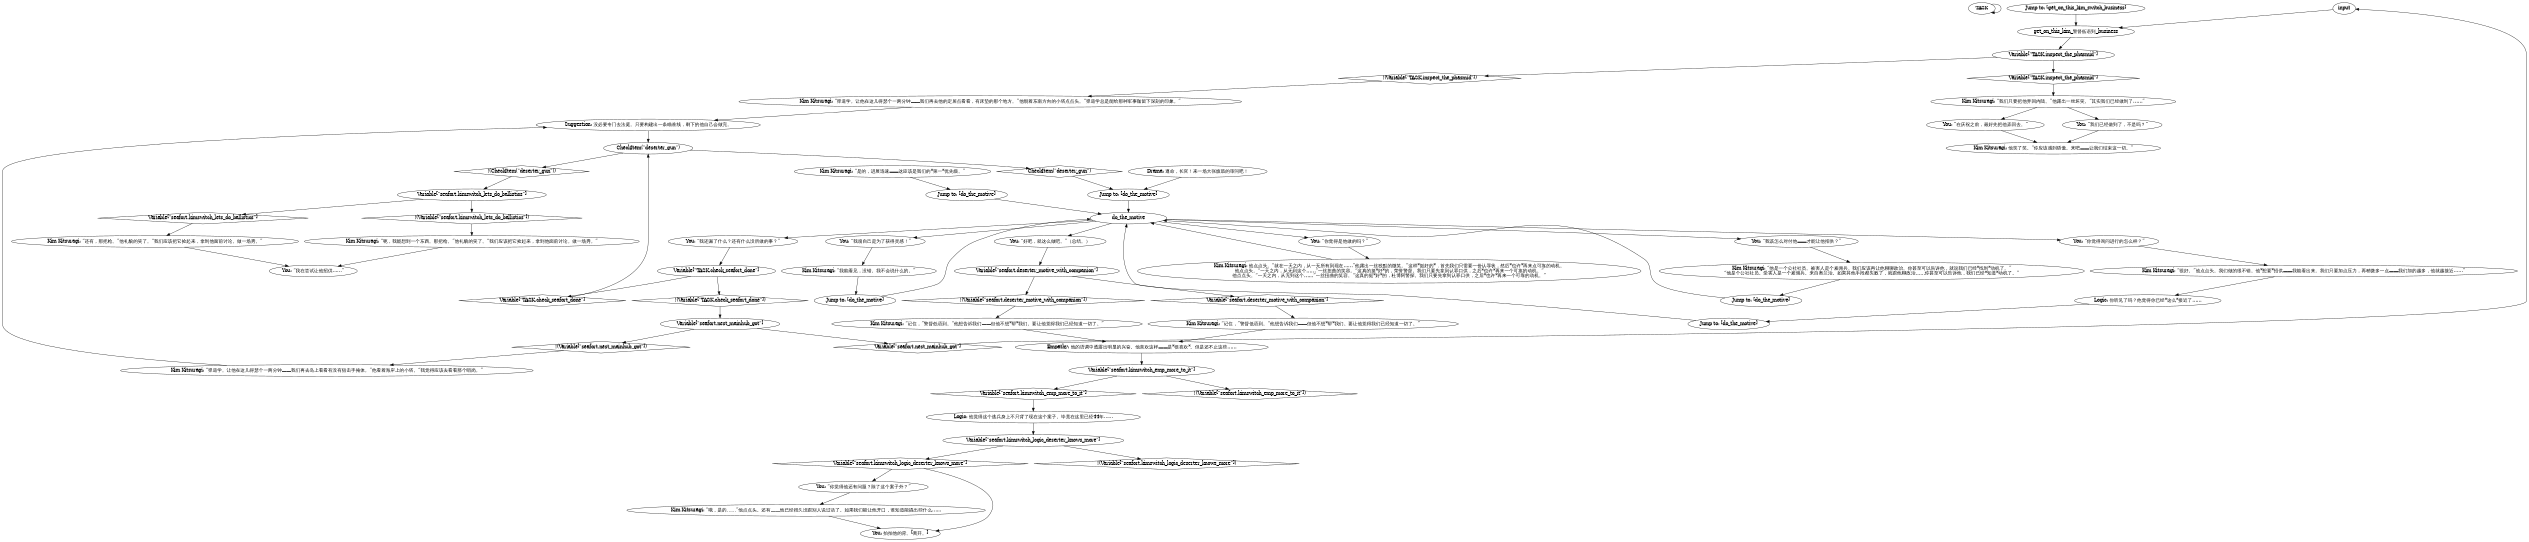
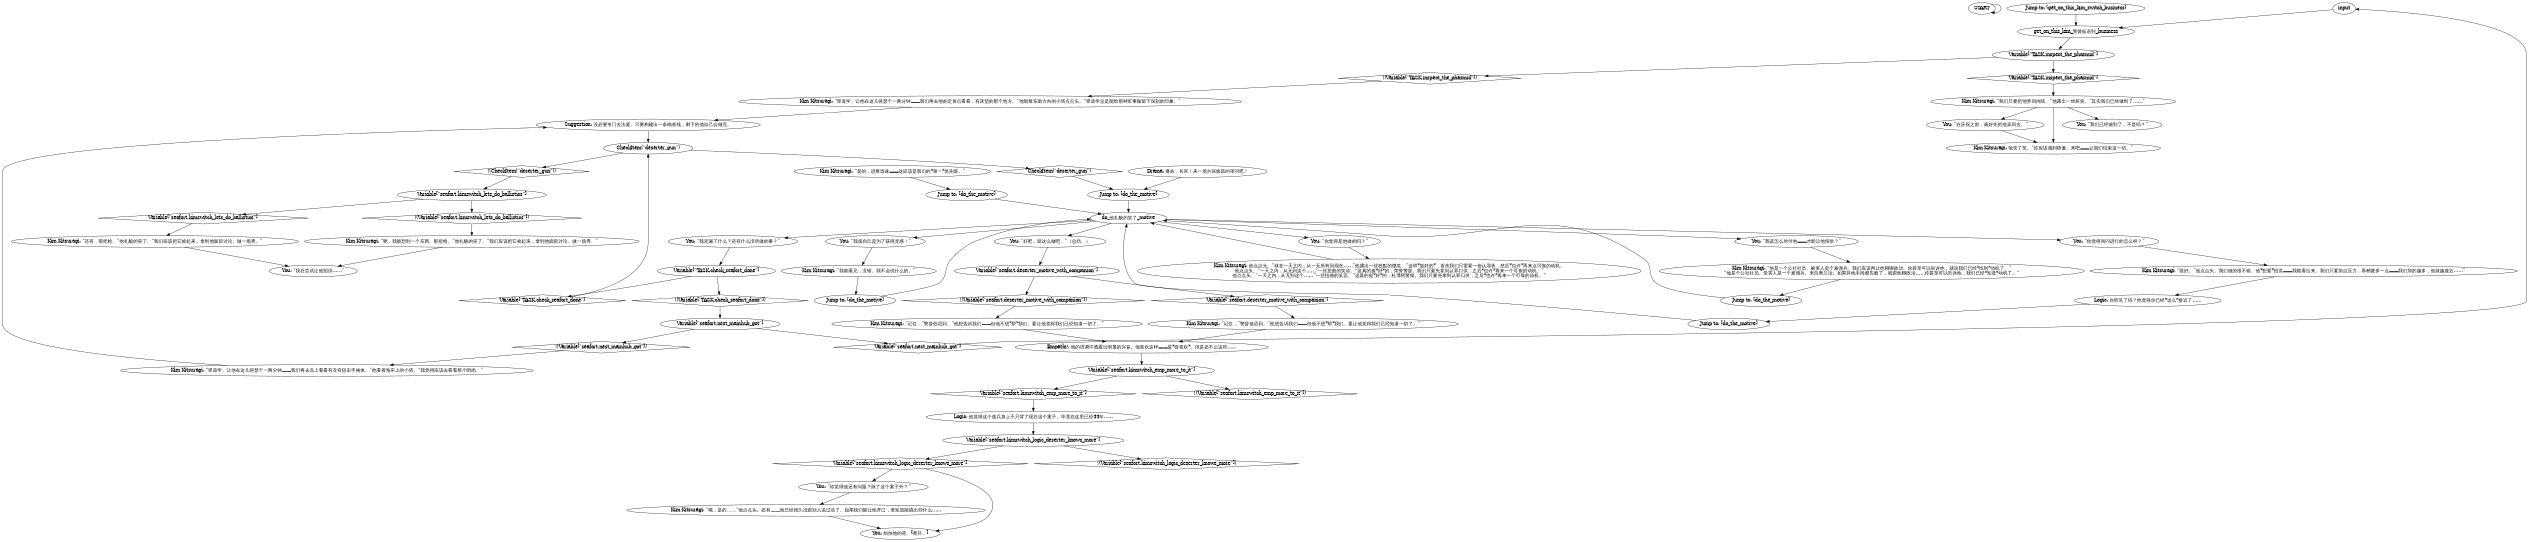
(1982, 8) -> (1982, 8)
(2084, 136) -> (2053, 123)
(1128, 218) -> (1128, 218)
